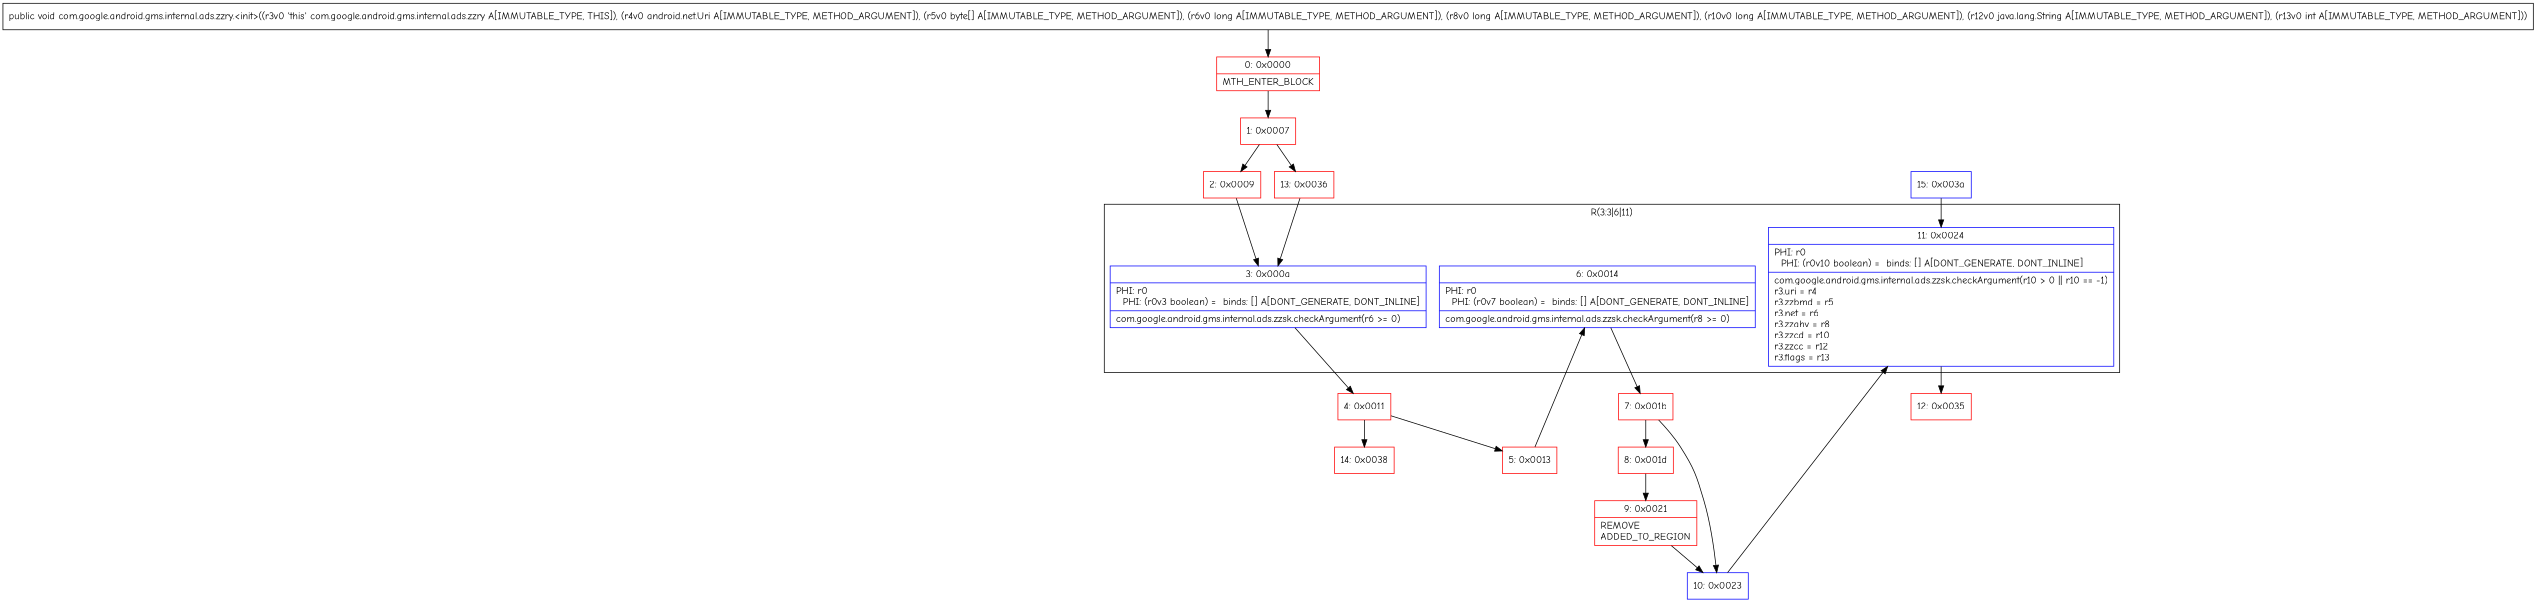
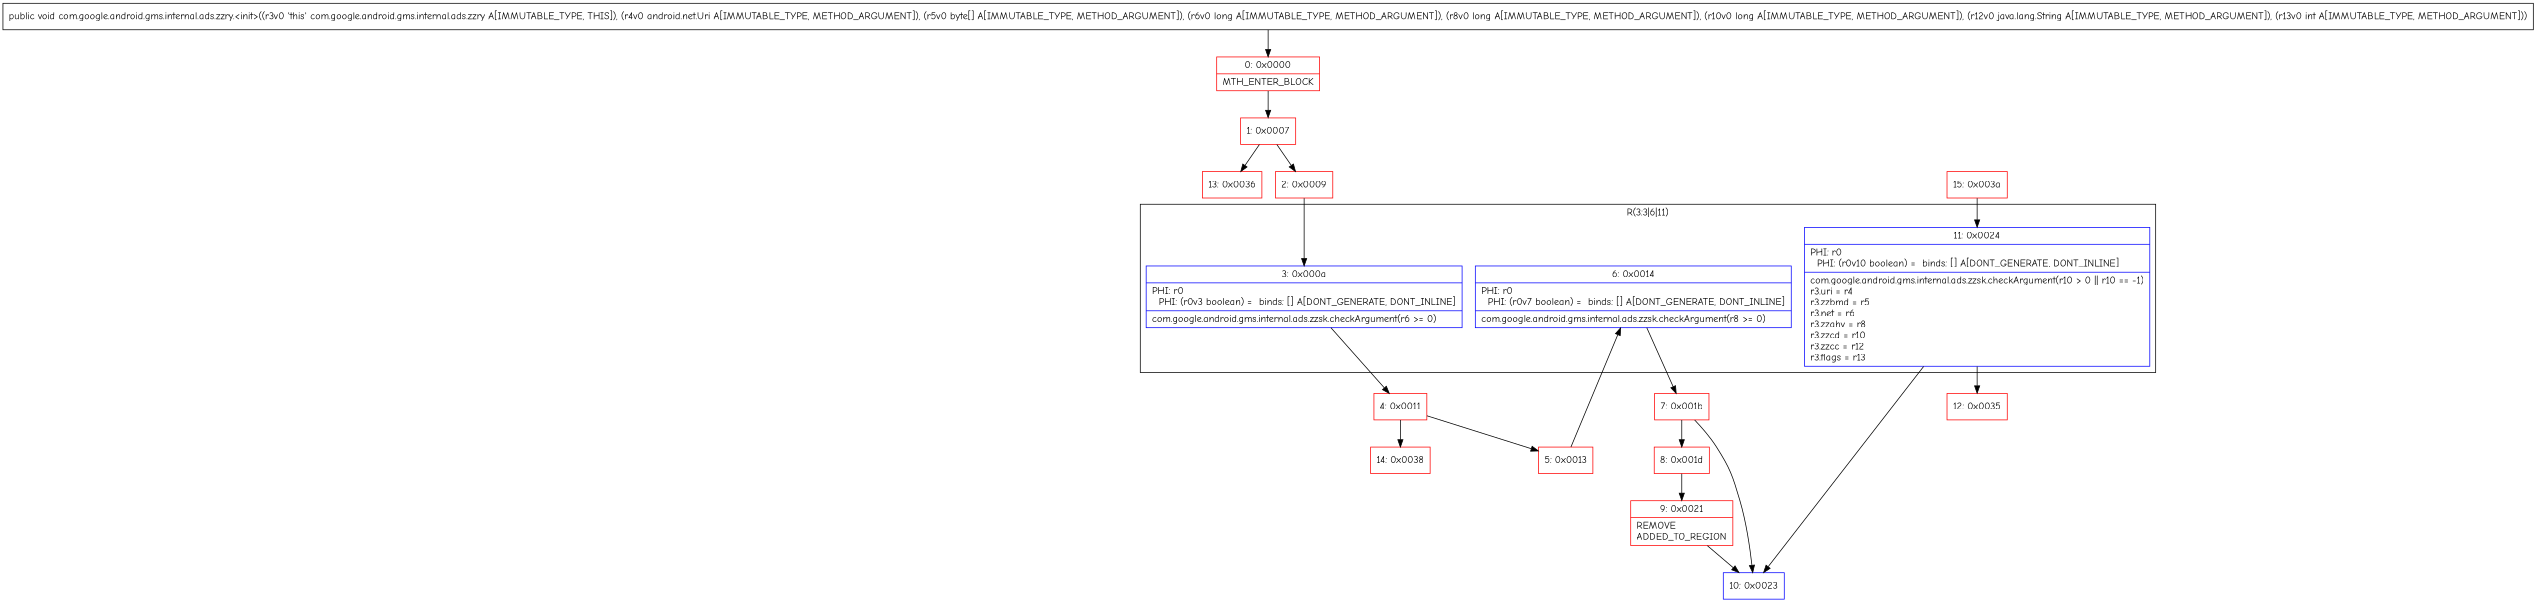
(1941, 185) -> (1977, 185)
(1290, 228) -> none
(1805, 472) -> (1846, 467)
